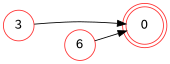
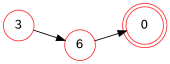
(76, 22) -> (45, 34)
